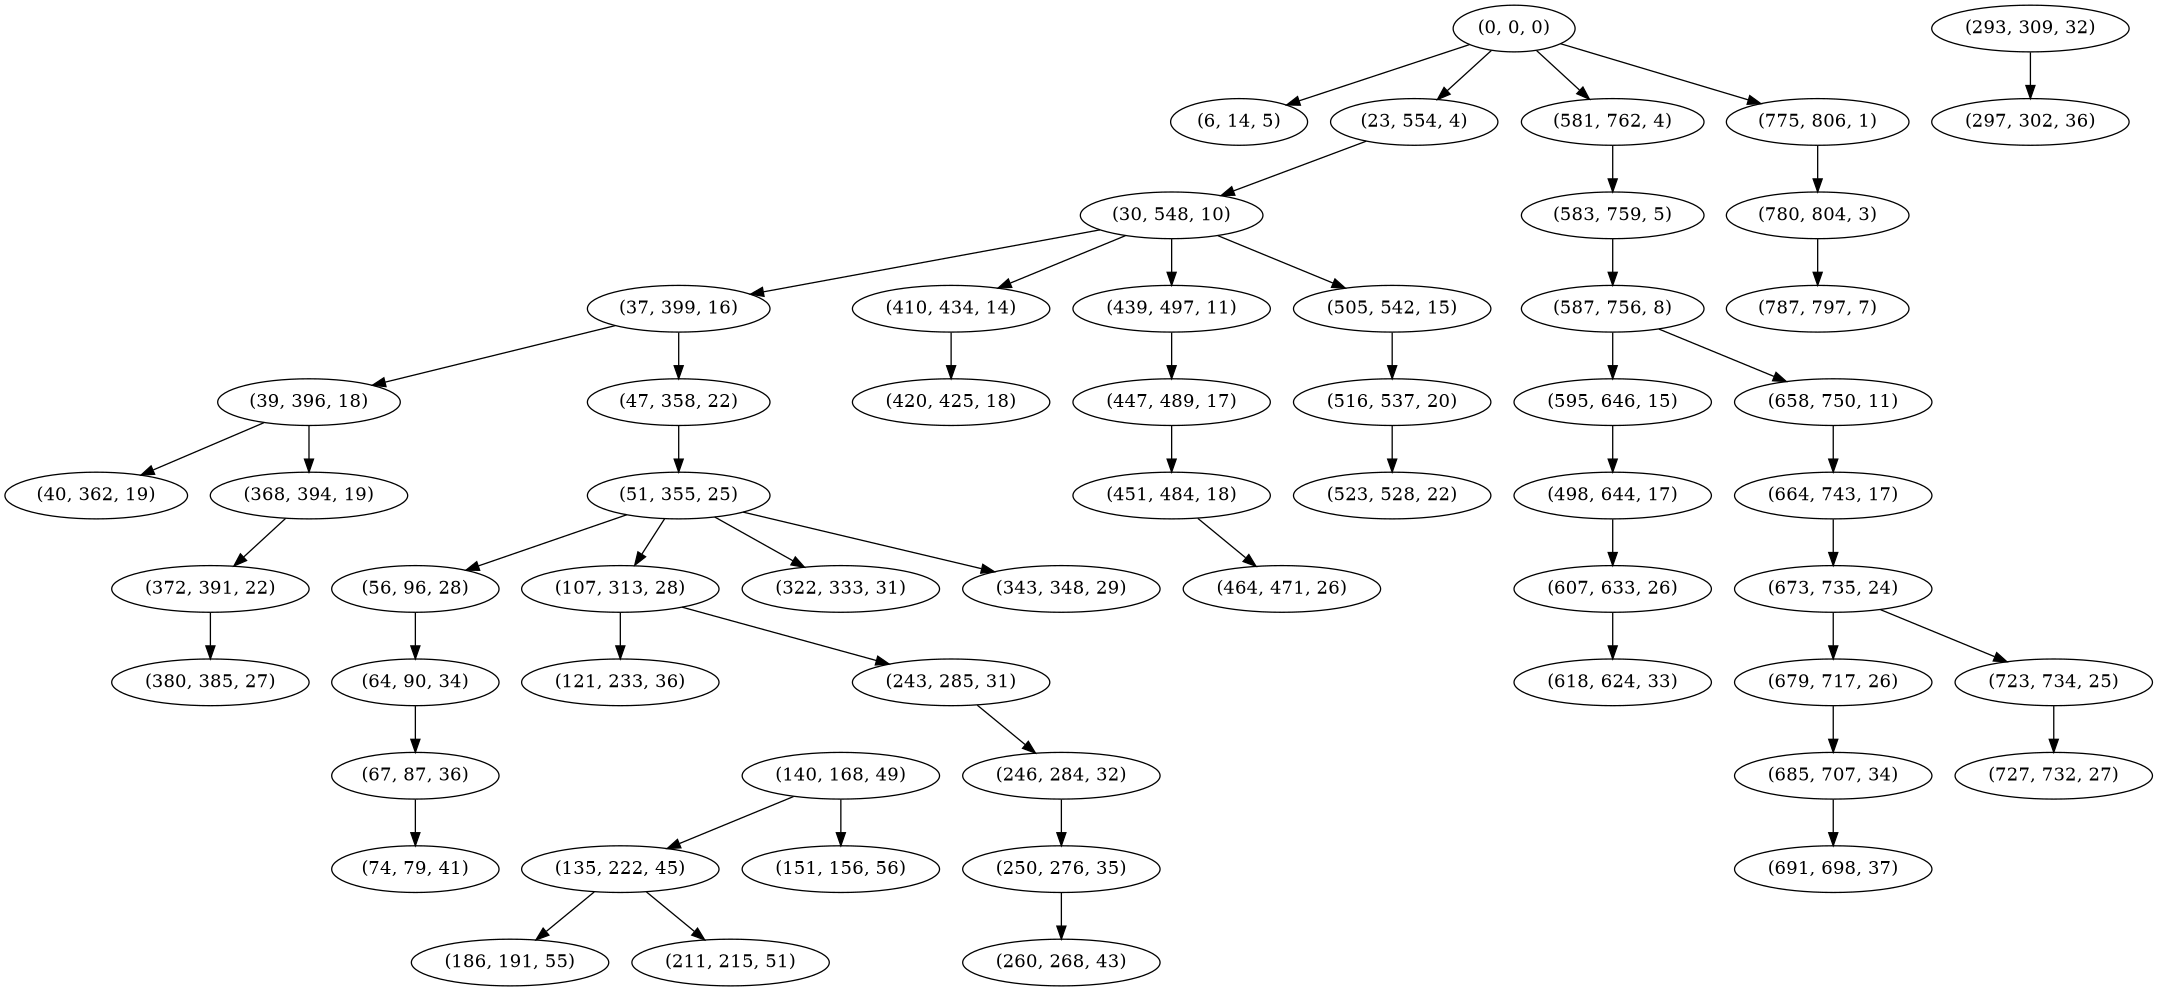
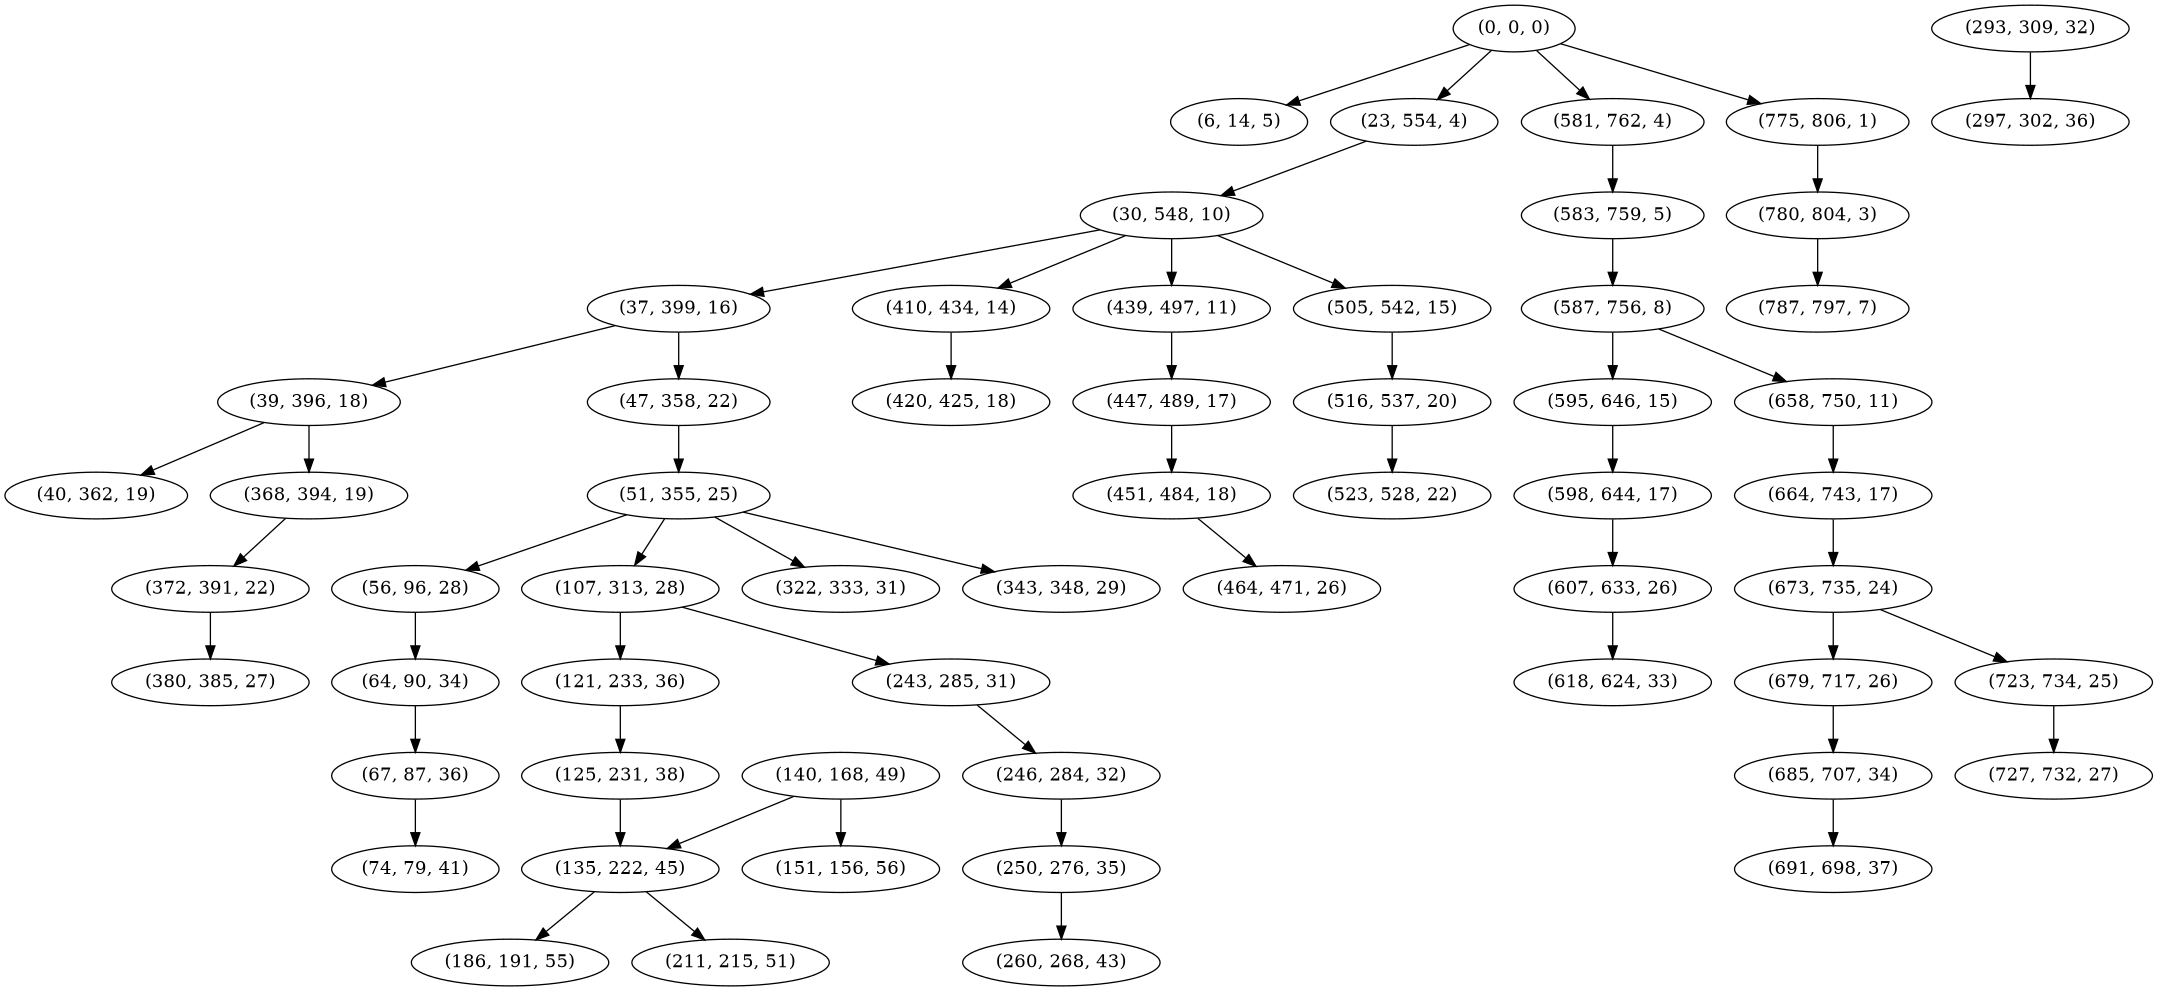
(1613, 496) -> (1613, 496)
none -> (620, 776)
